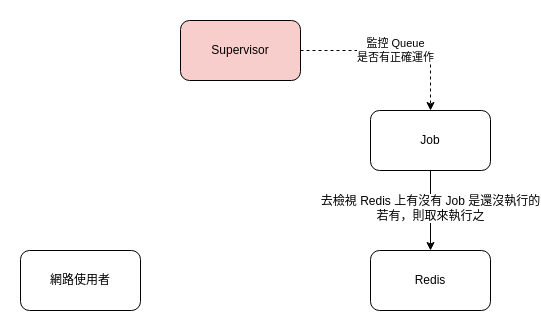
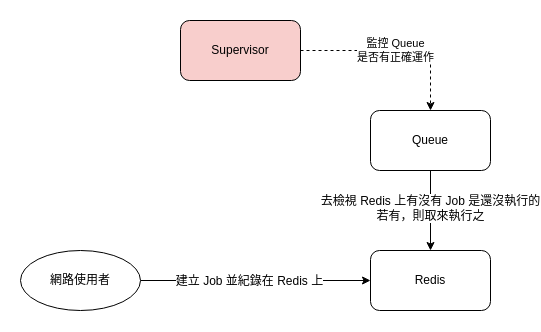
(431, 141) -> (431, 141)
(81, 281) -> (81, 281)
none -> (252, 281)
